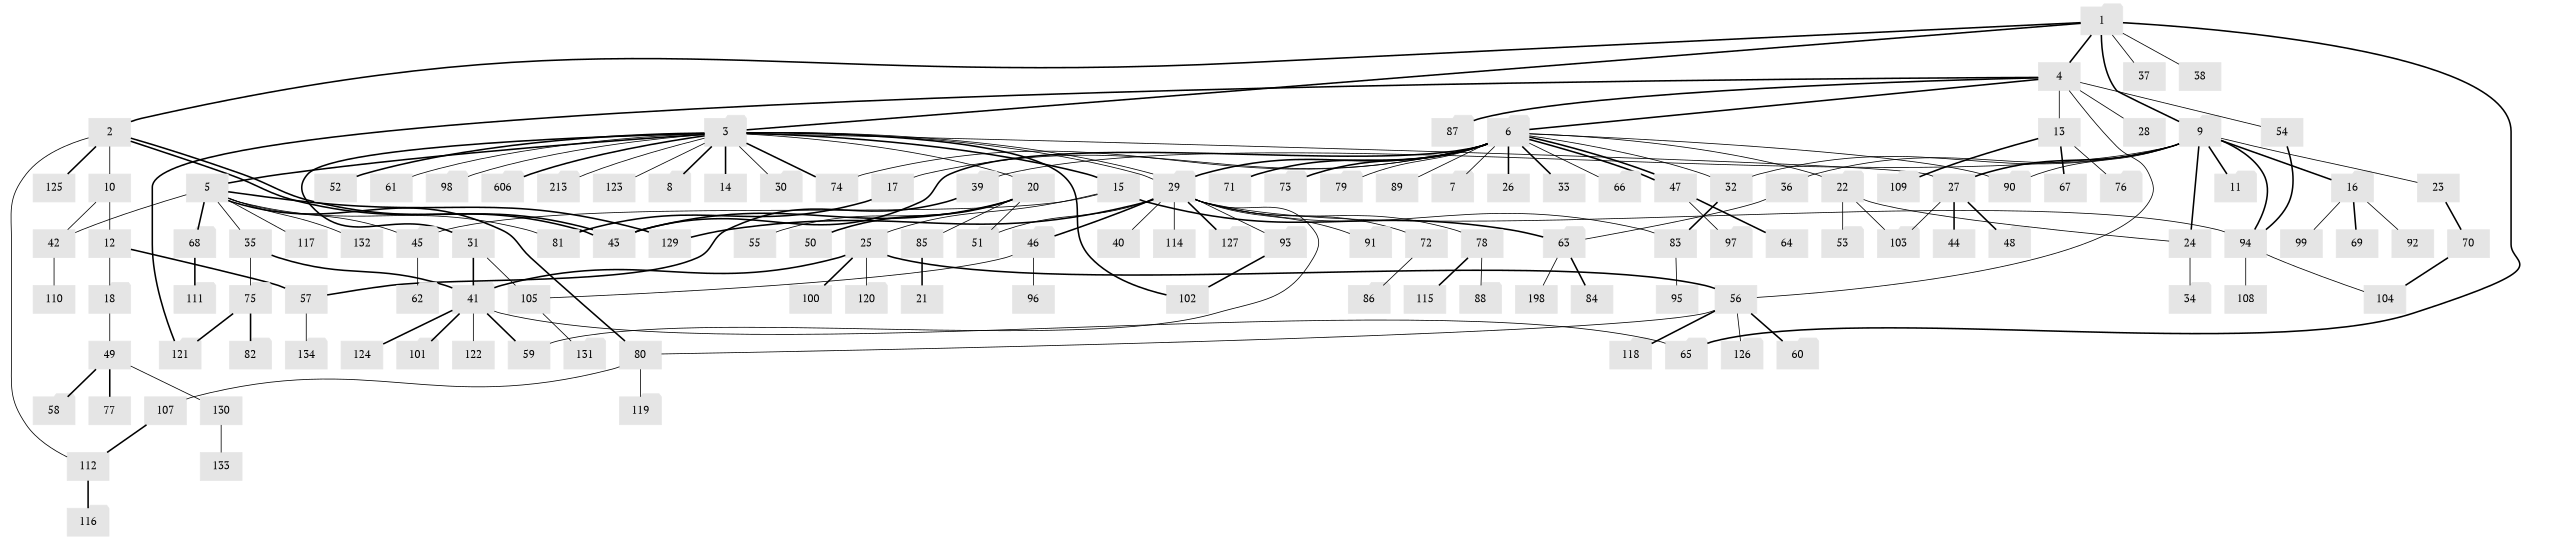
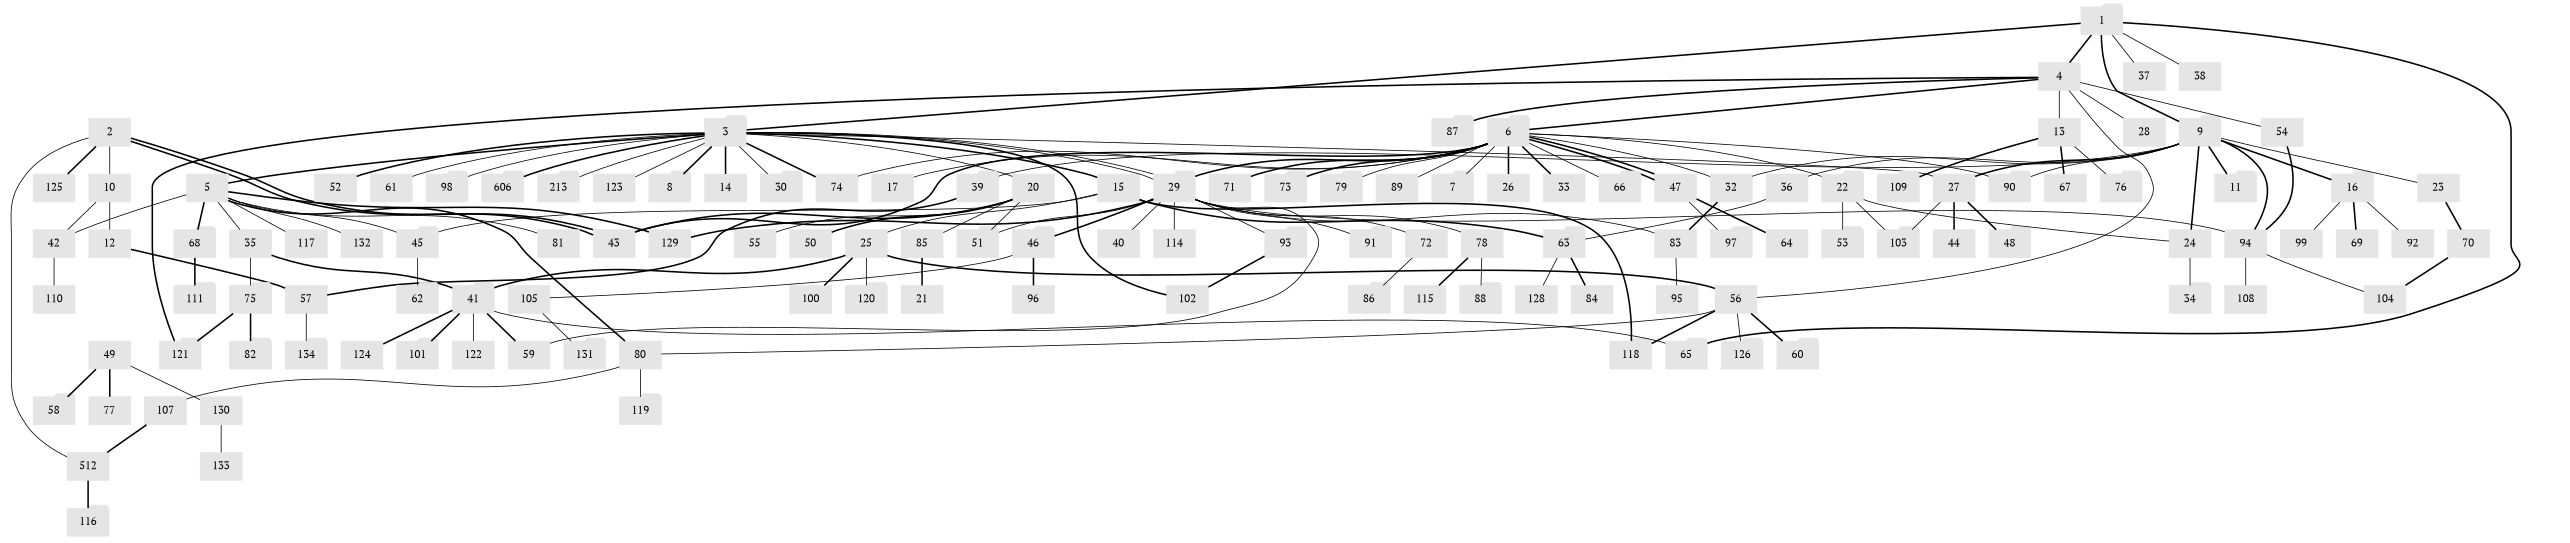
(1104, 67) -> none
none -> (1429, 204)
(666, 216) -> none
(473, 244) -> none
(1230, 244) -> none
(1033, 267) -> (1033, 267)
(110, 299) -> none
(1536, 299) -> (1536, 299)
(88, 466) -> (88, 466)
